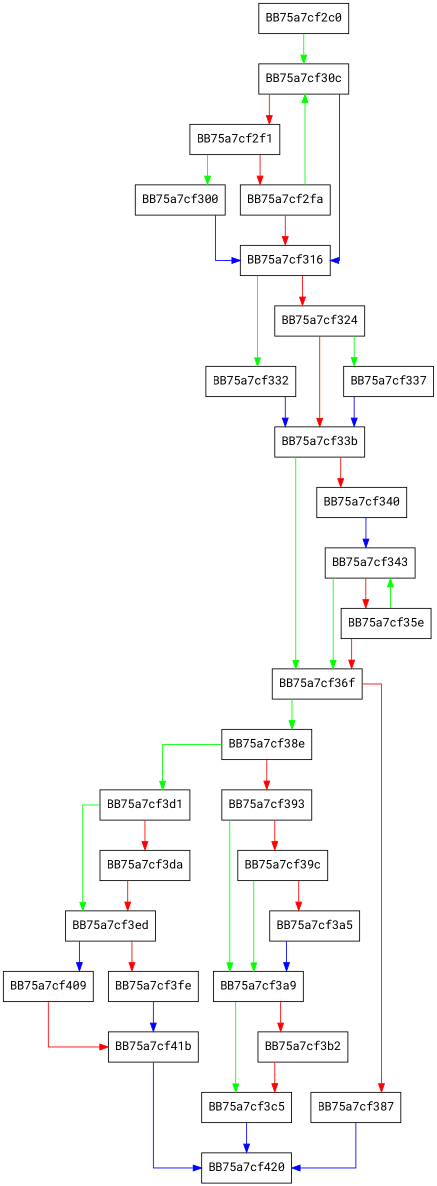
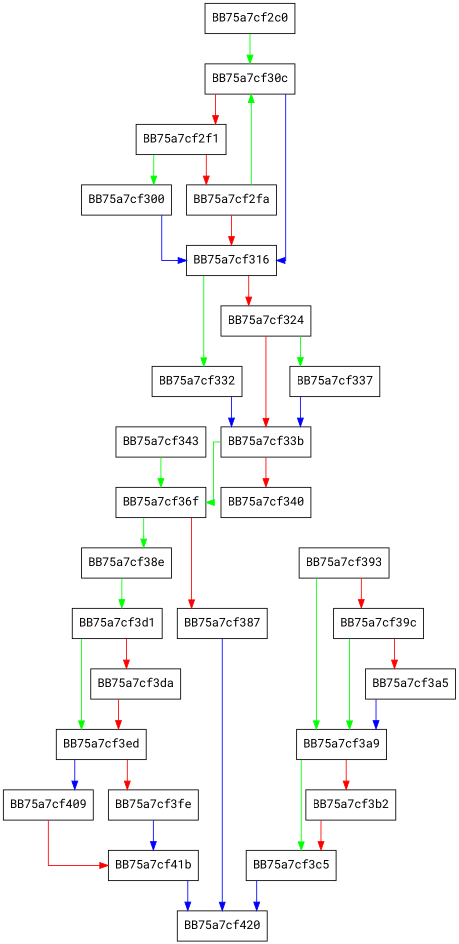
(366, 528) -> none
(386, 623) -> none
(267, 770) -> none
